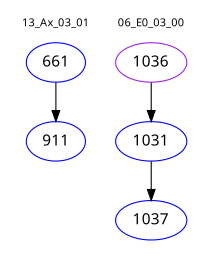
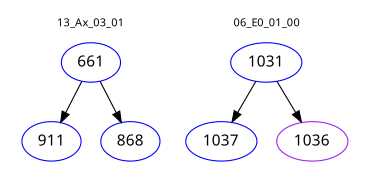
(151, 24) -> (267, 24)
(151, 97) -> (286, 97)
none -> (130, 141)
